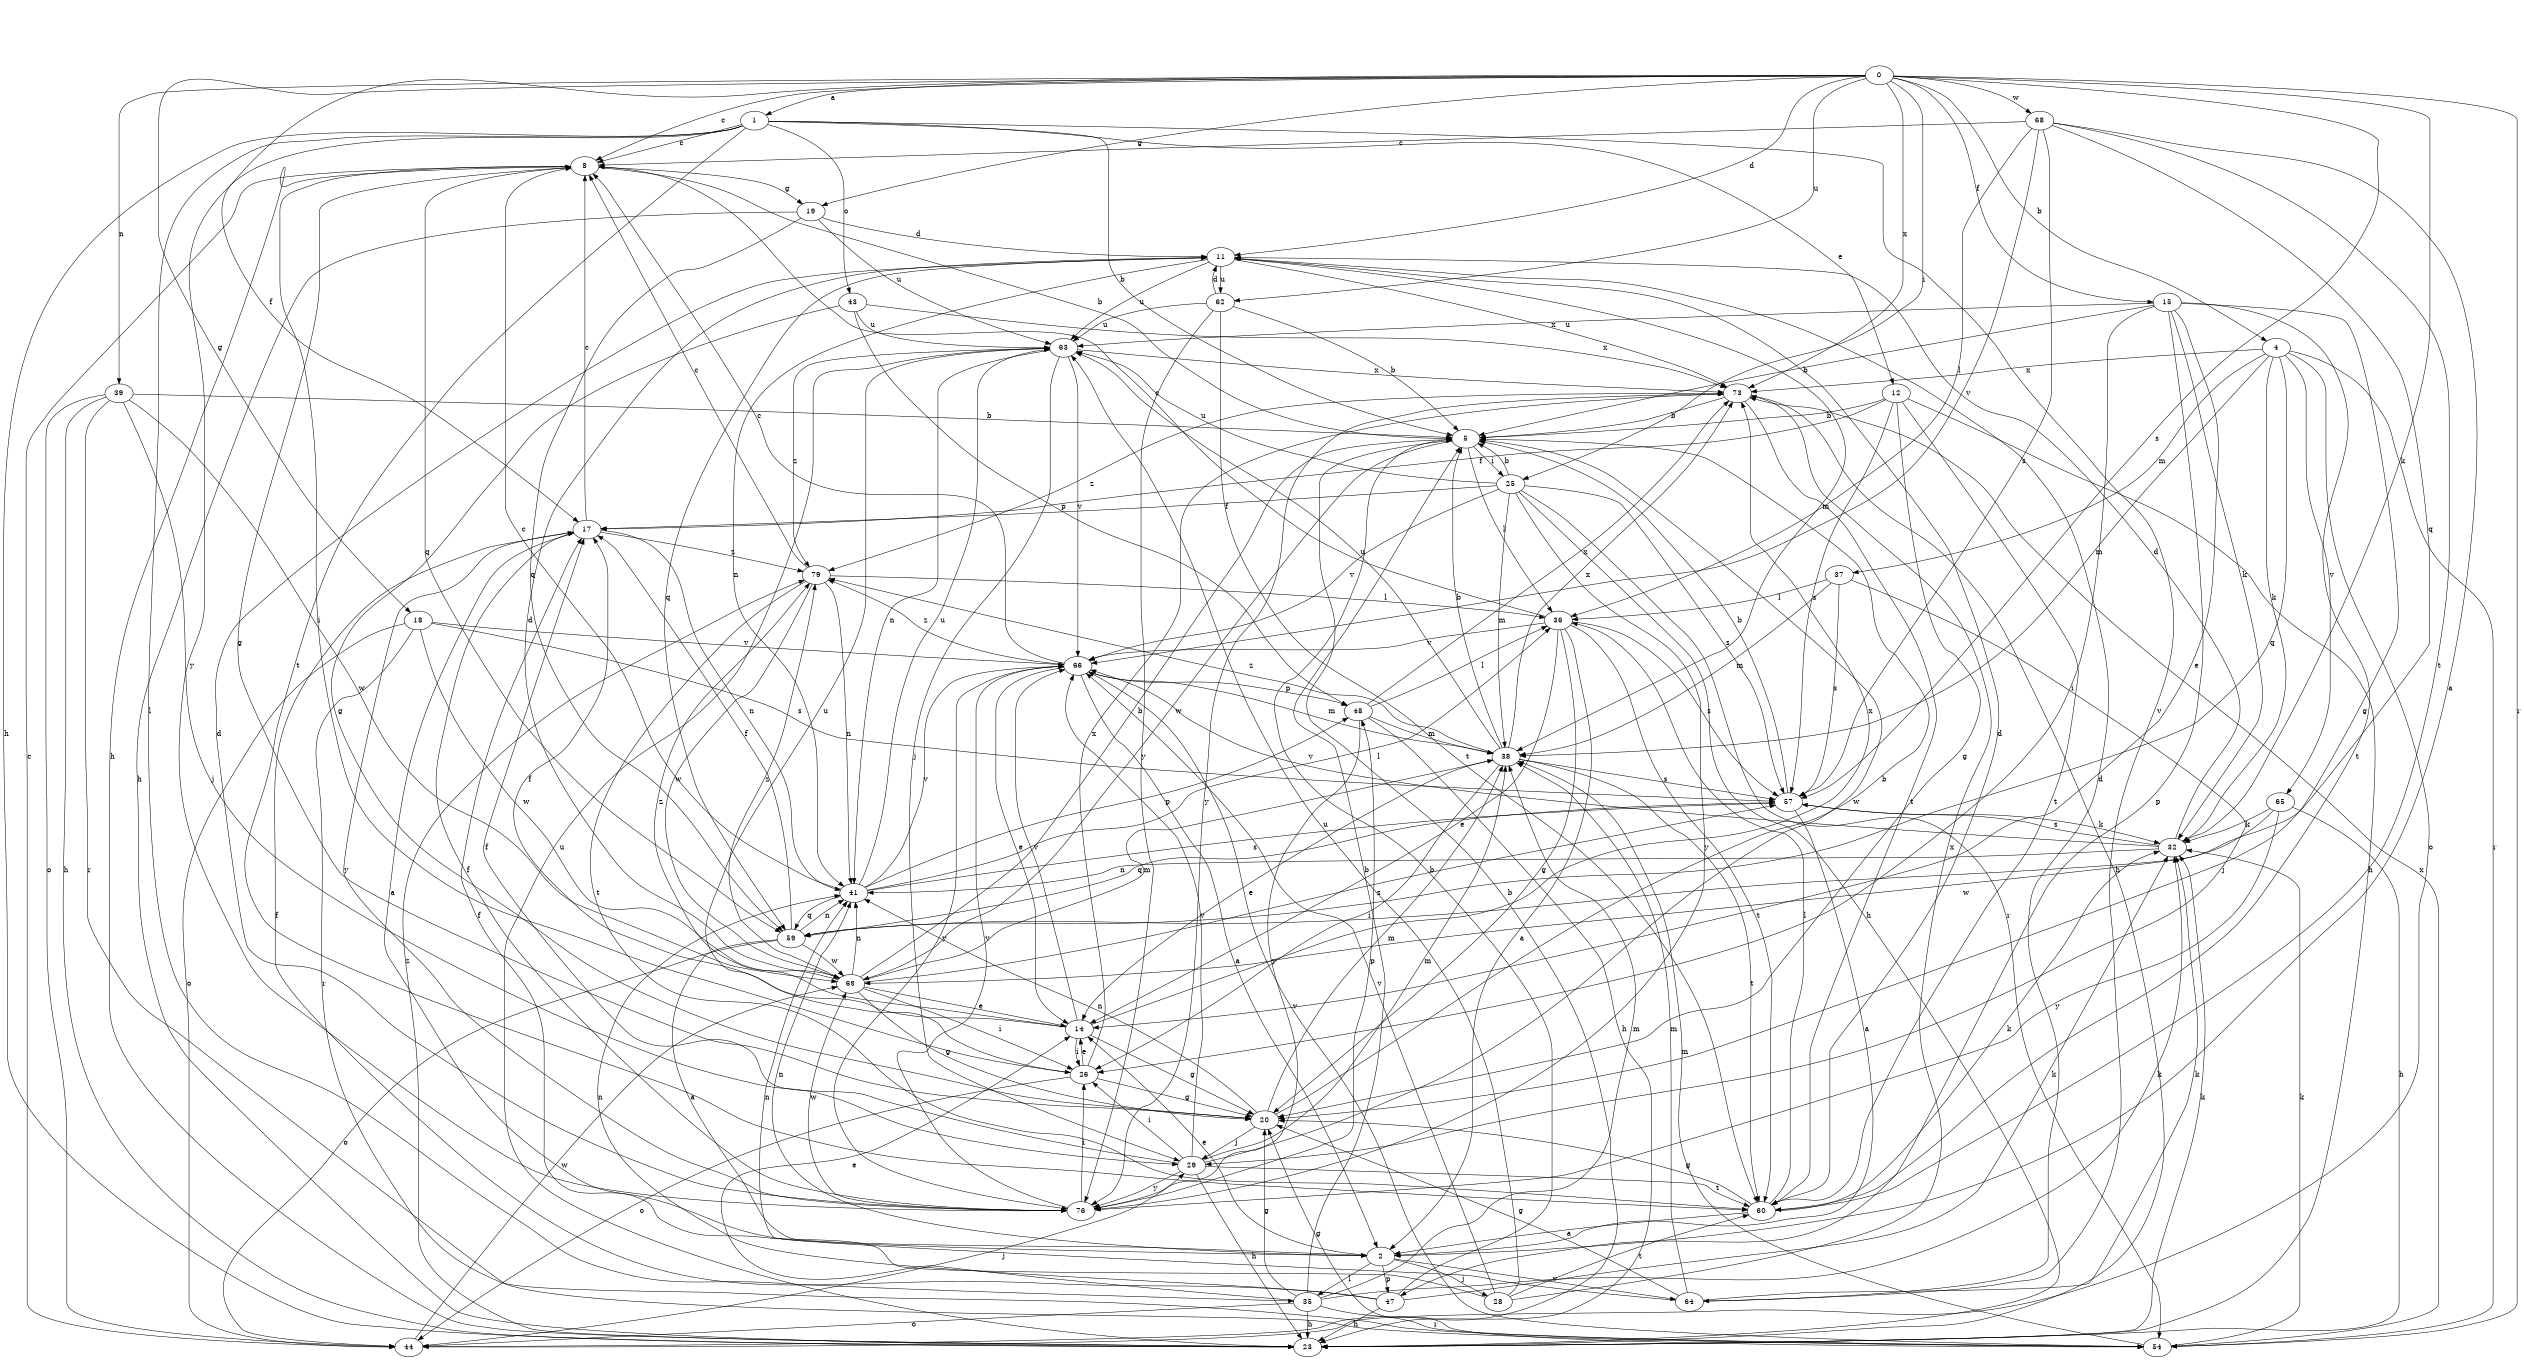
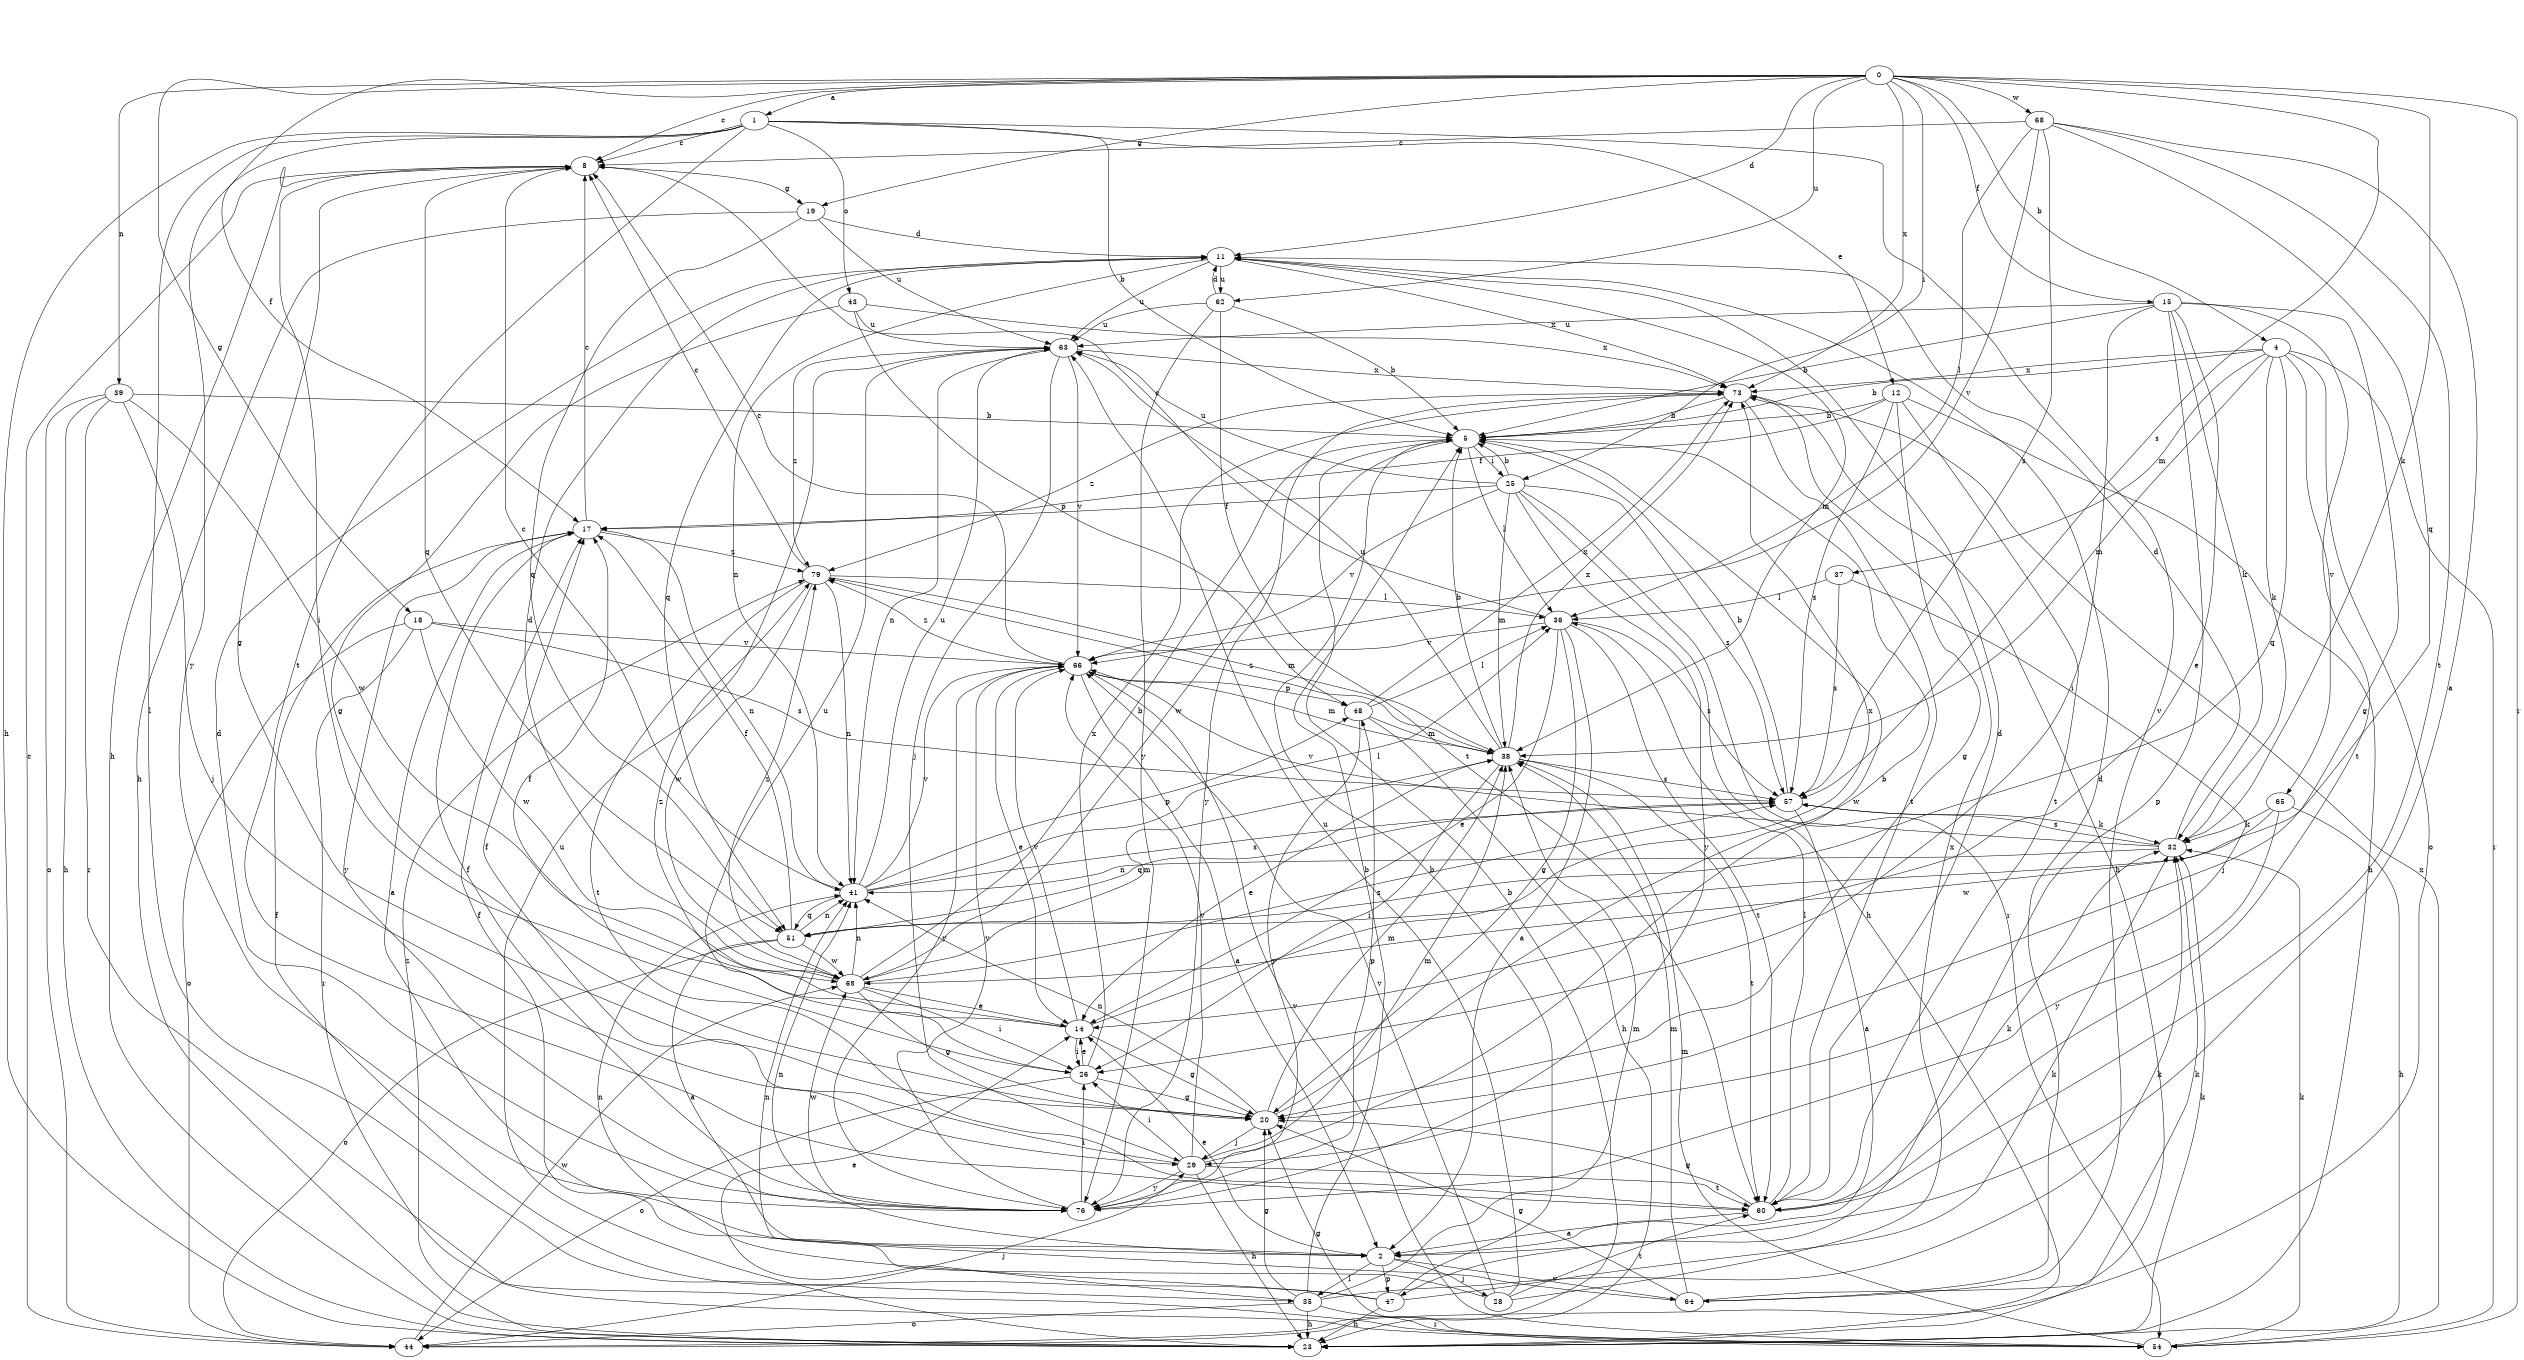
(1009, 285) -> (1834, 389)
(1681, 694) -> (1165, 646)
(791, 938) -> (791, 938)
